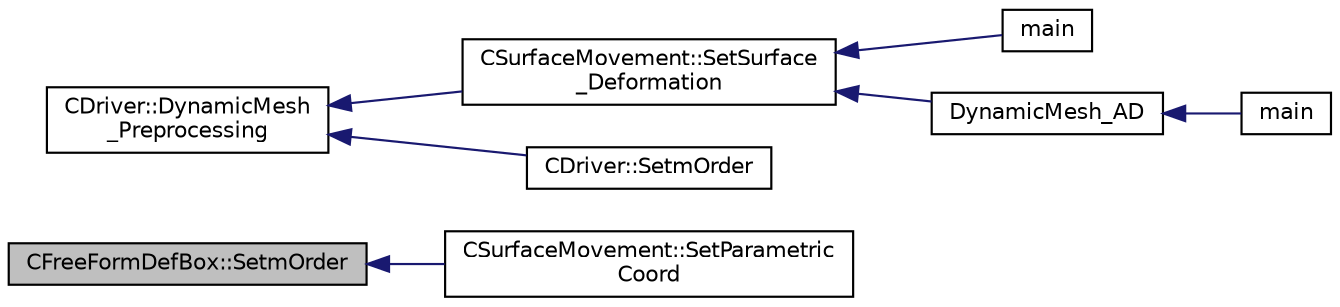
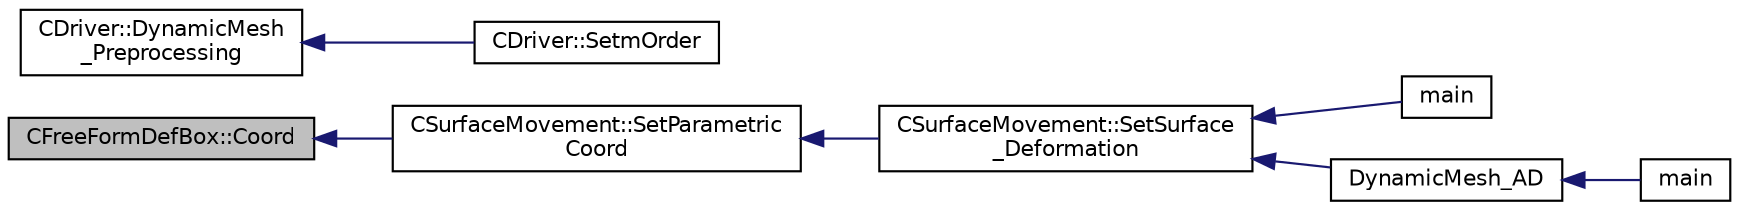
(407, 97) -> (851, 139)
(188, 264) -> (161, 139)
